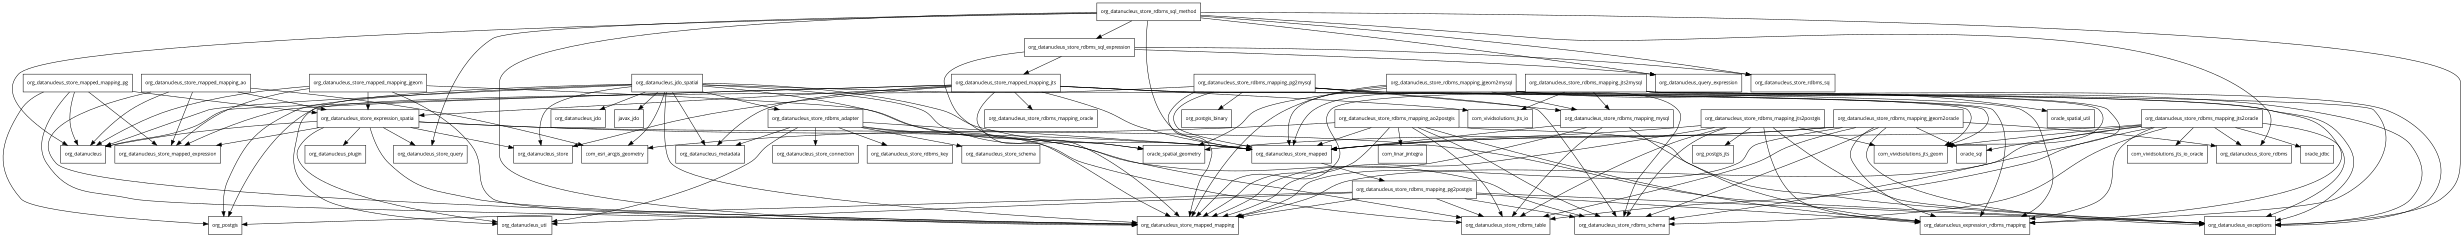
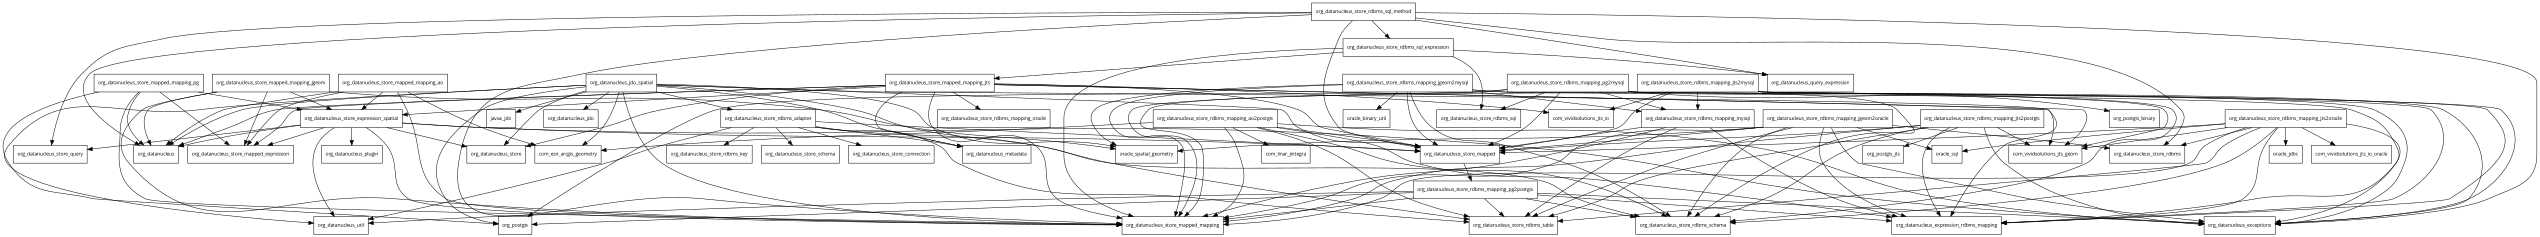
(1474, 40) -> (1524, 101)
(2071, 119) -> (1366, 119)
